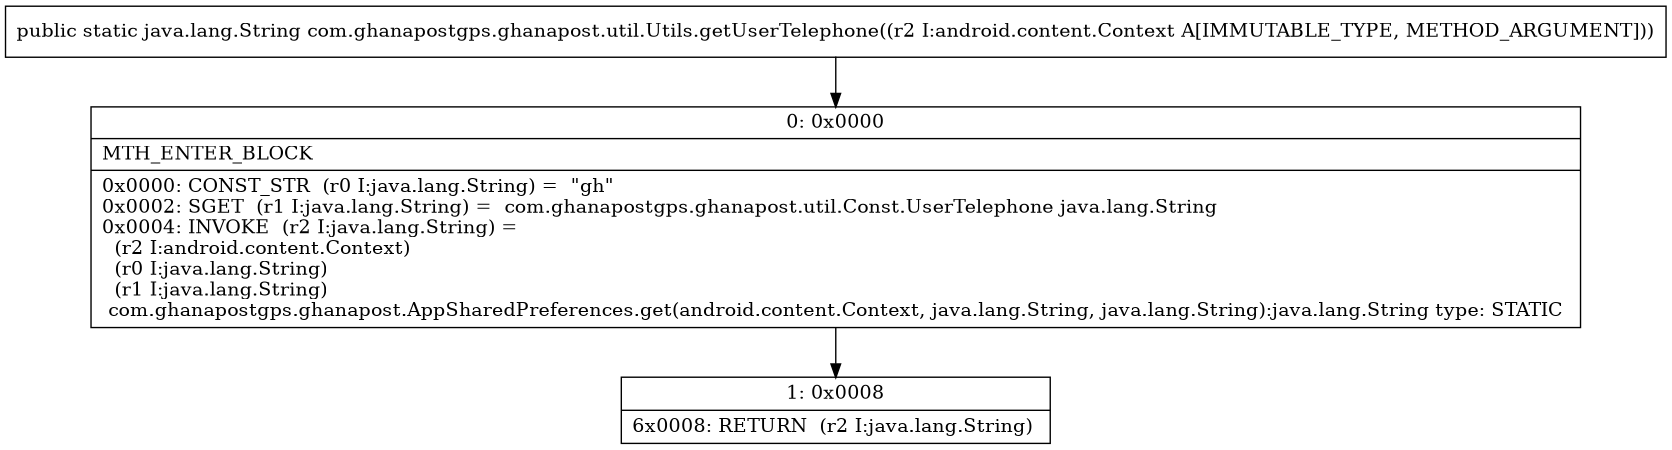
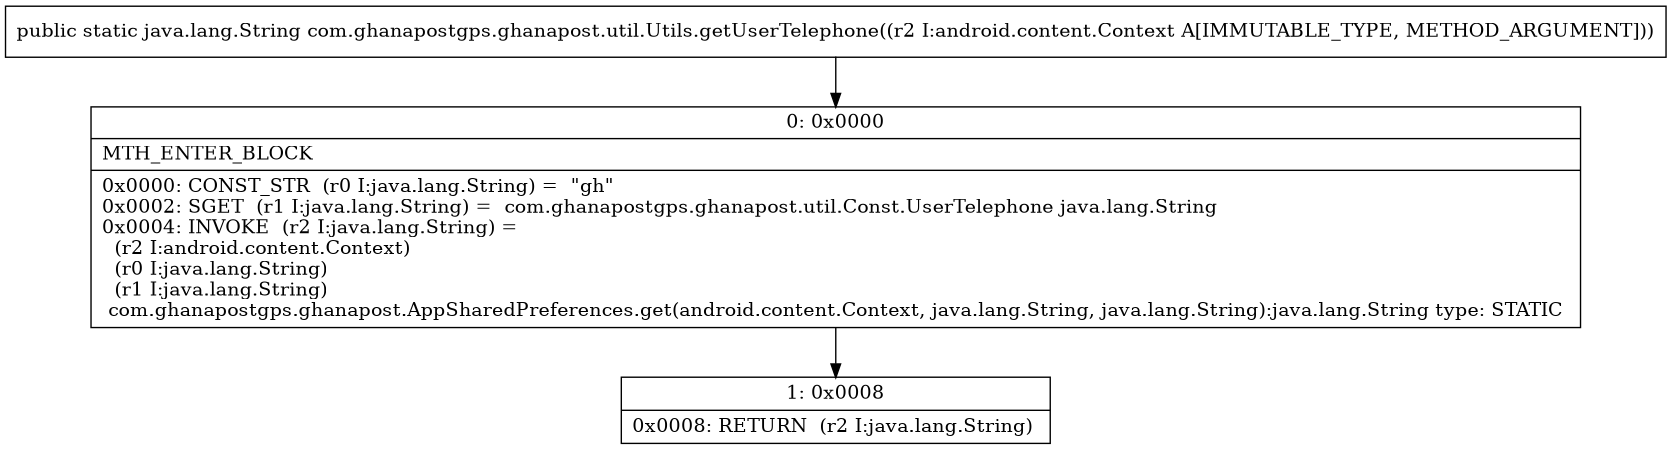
(836, 426) -> (836, 426)
